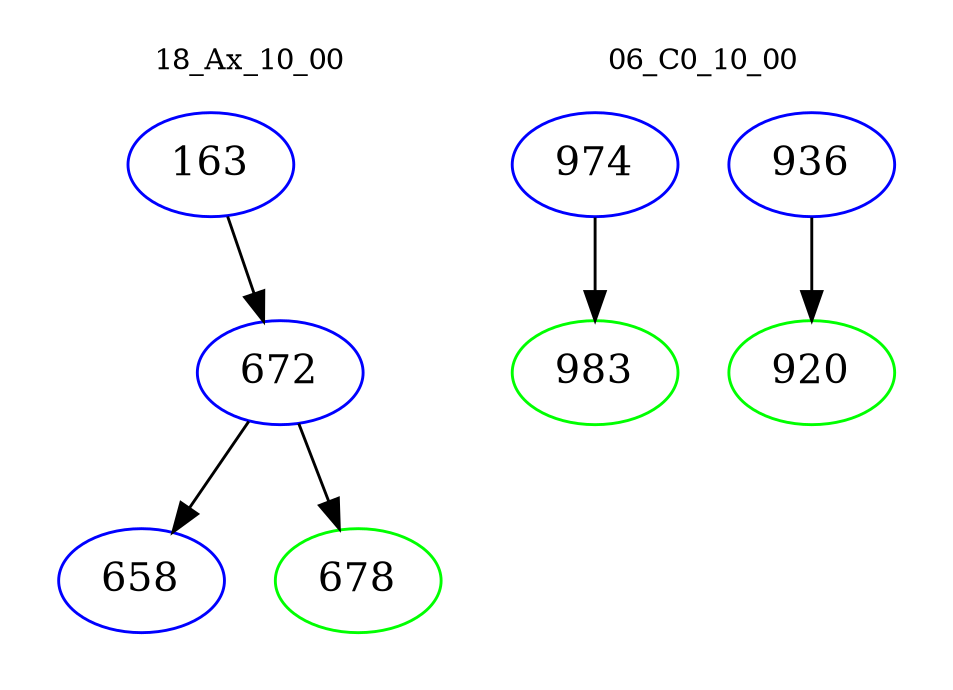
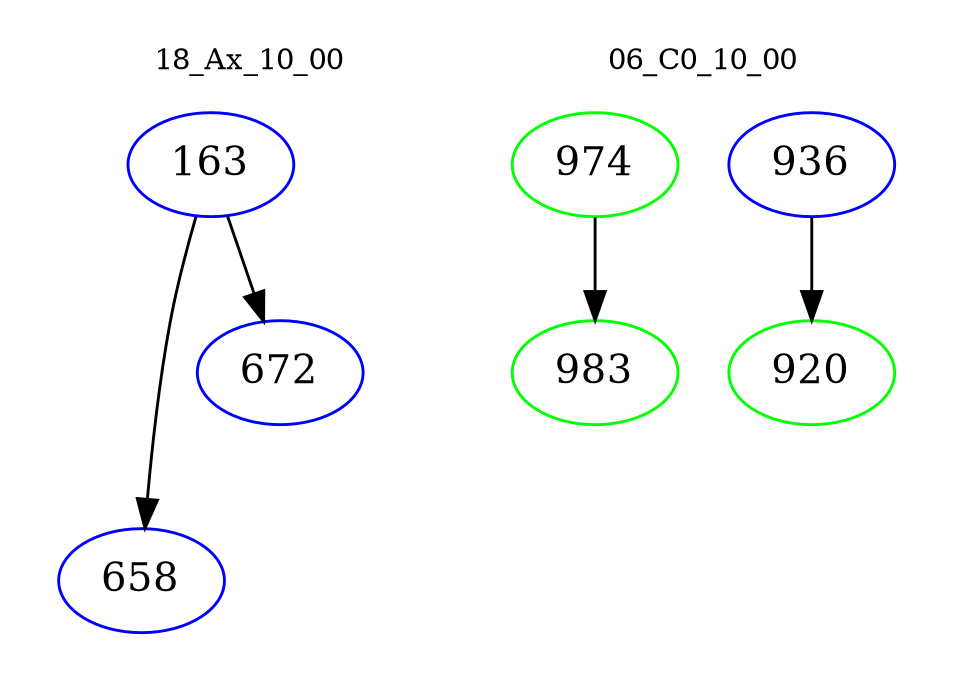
(595, 165) -> (595, 165)
(219, 465) -> (164, 356)
(358, 581) -> none
